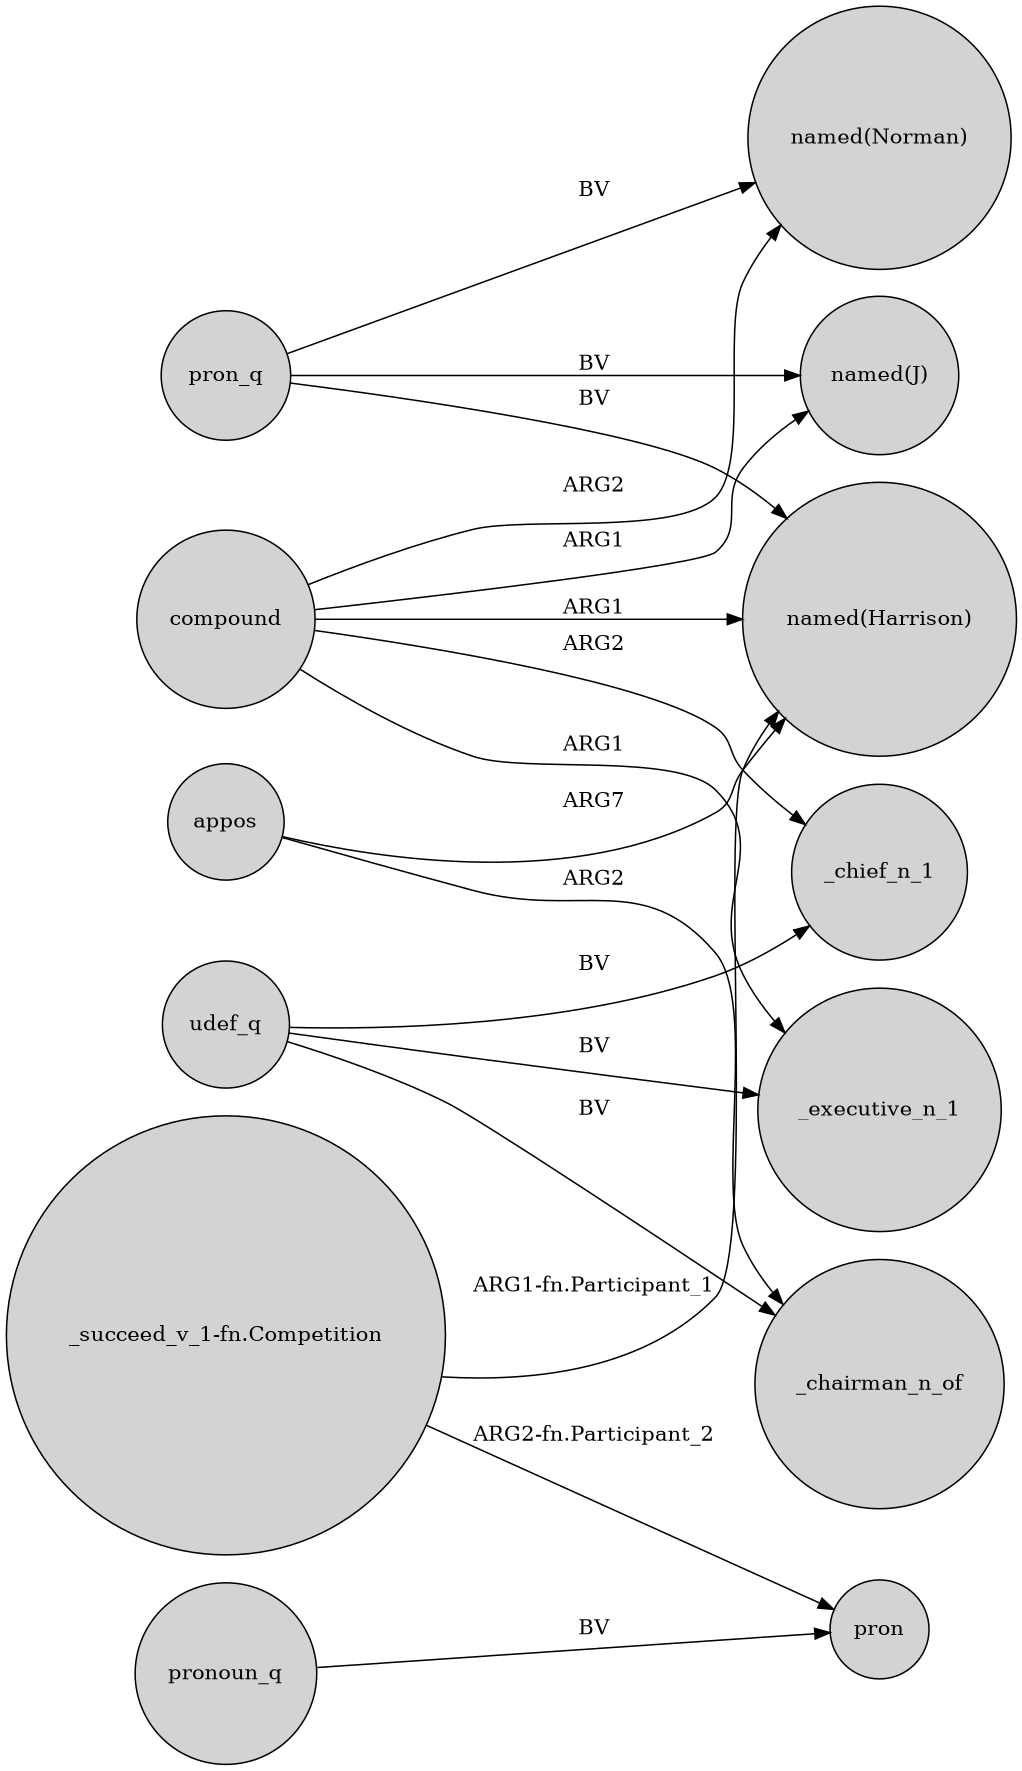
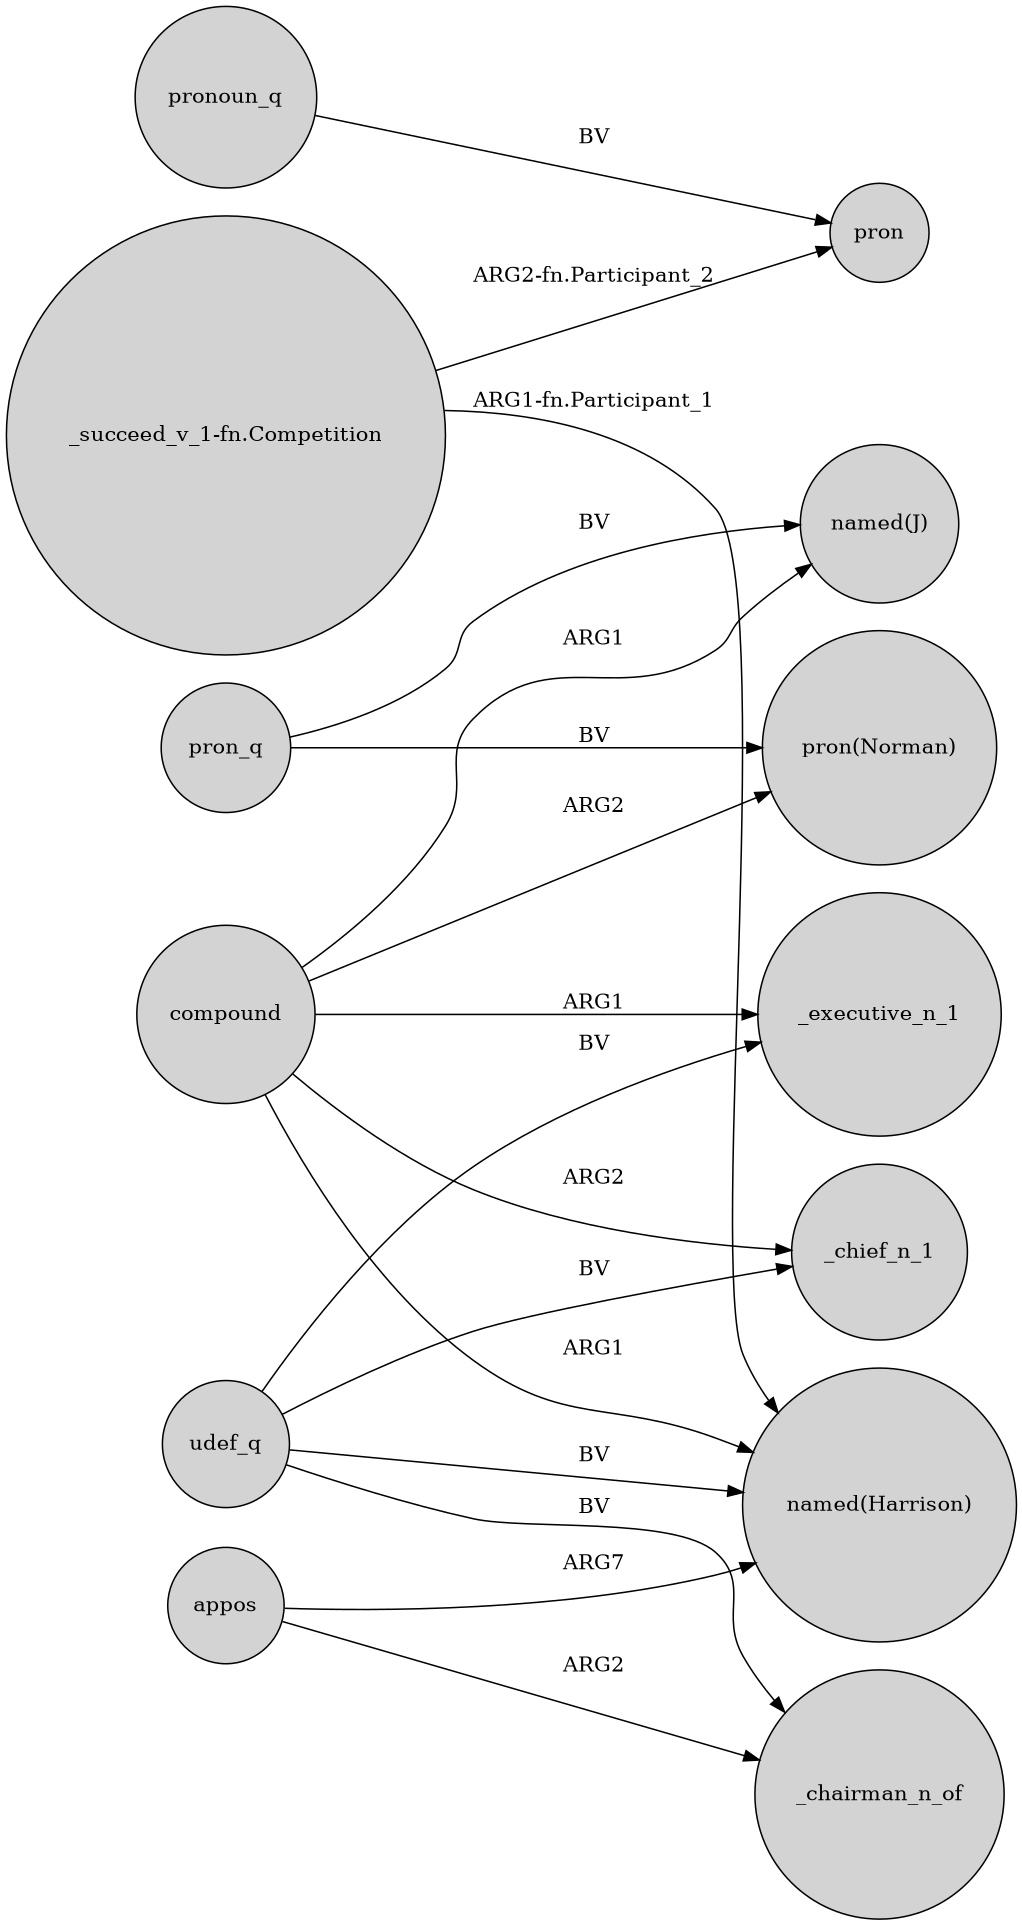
(880, 138) -> (880, 748)
(541, 421) -> (508, 1470)
